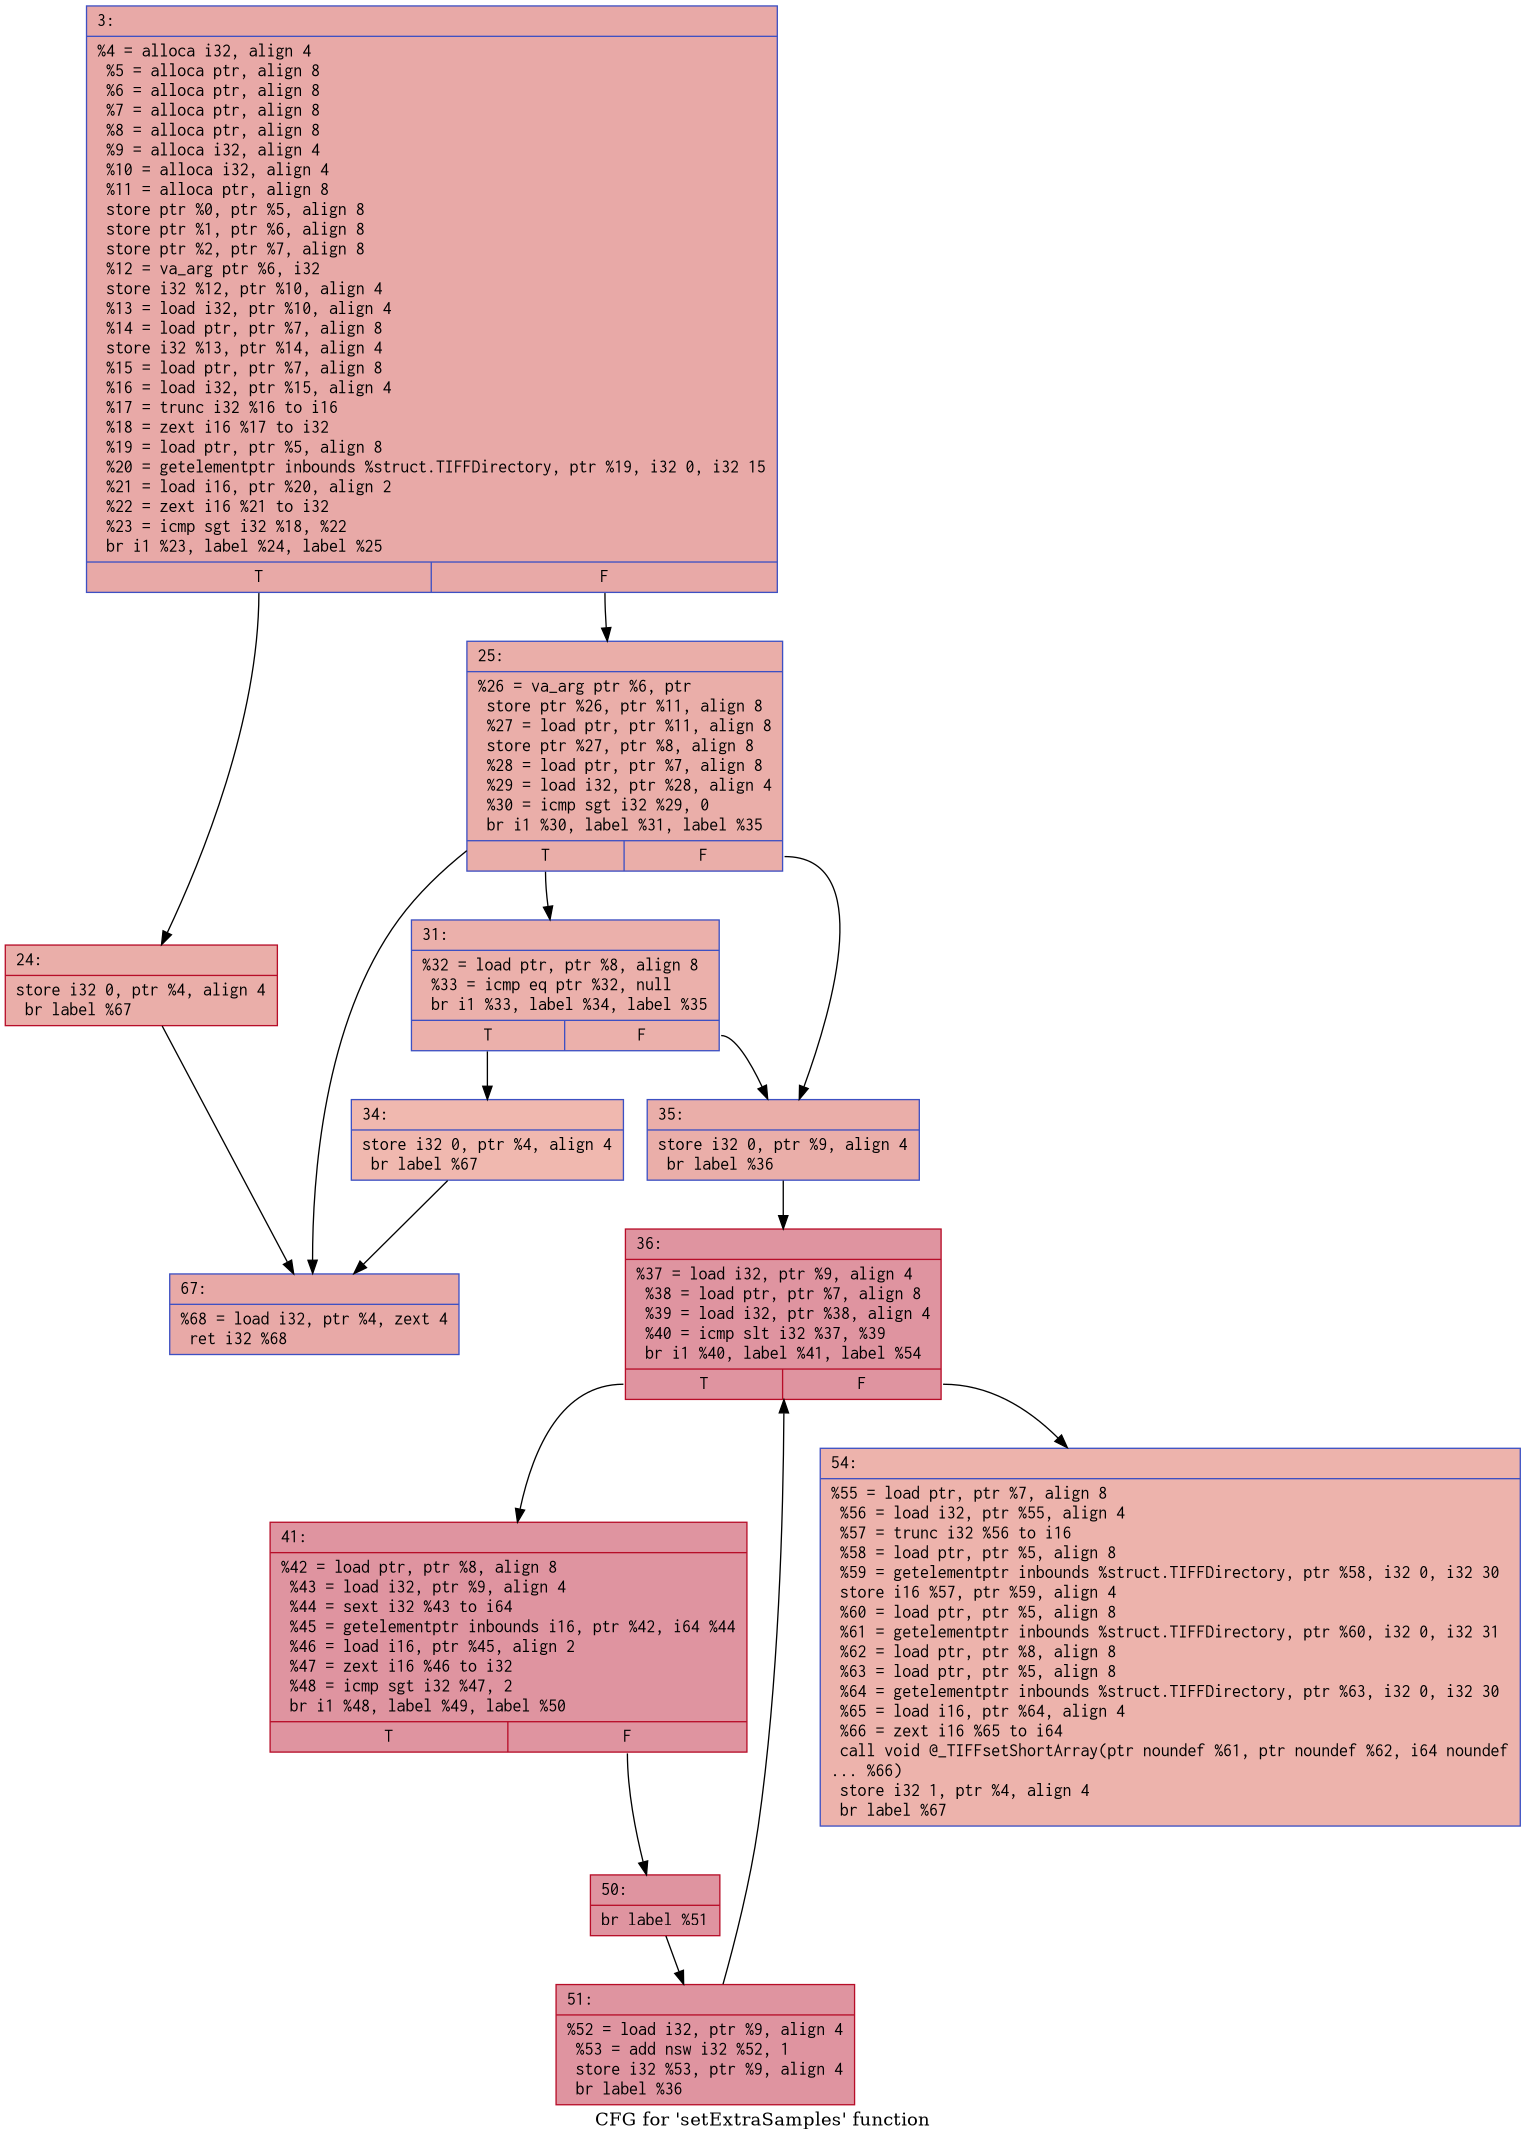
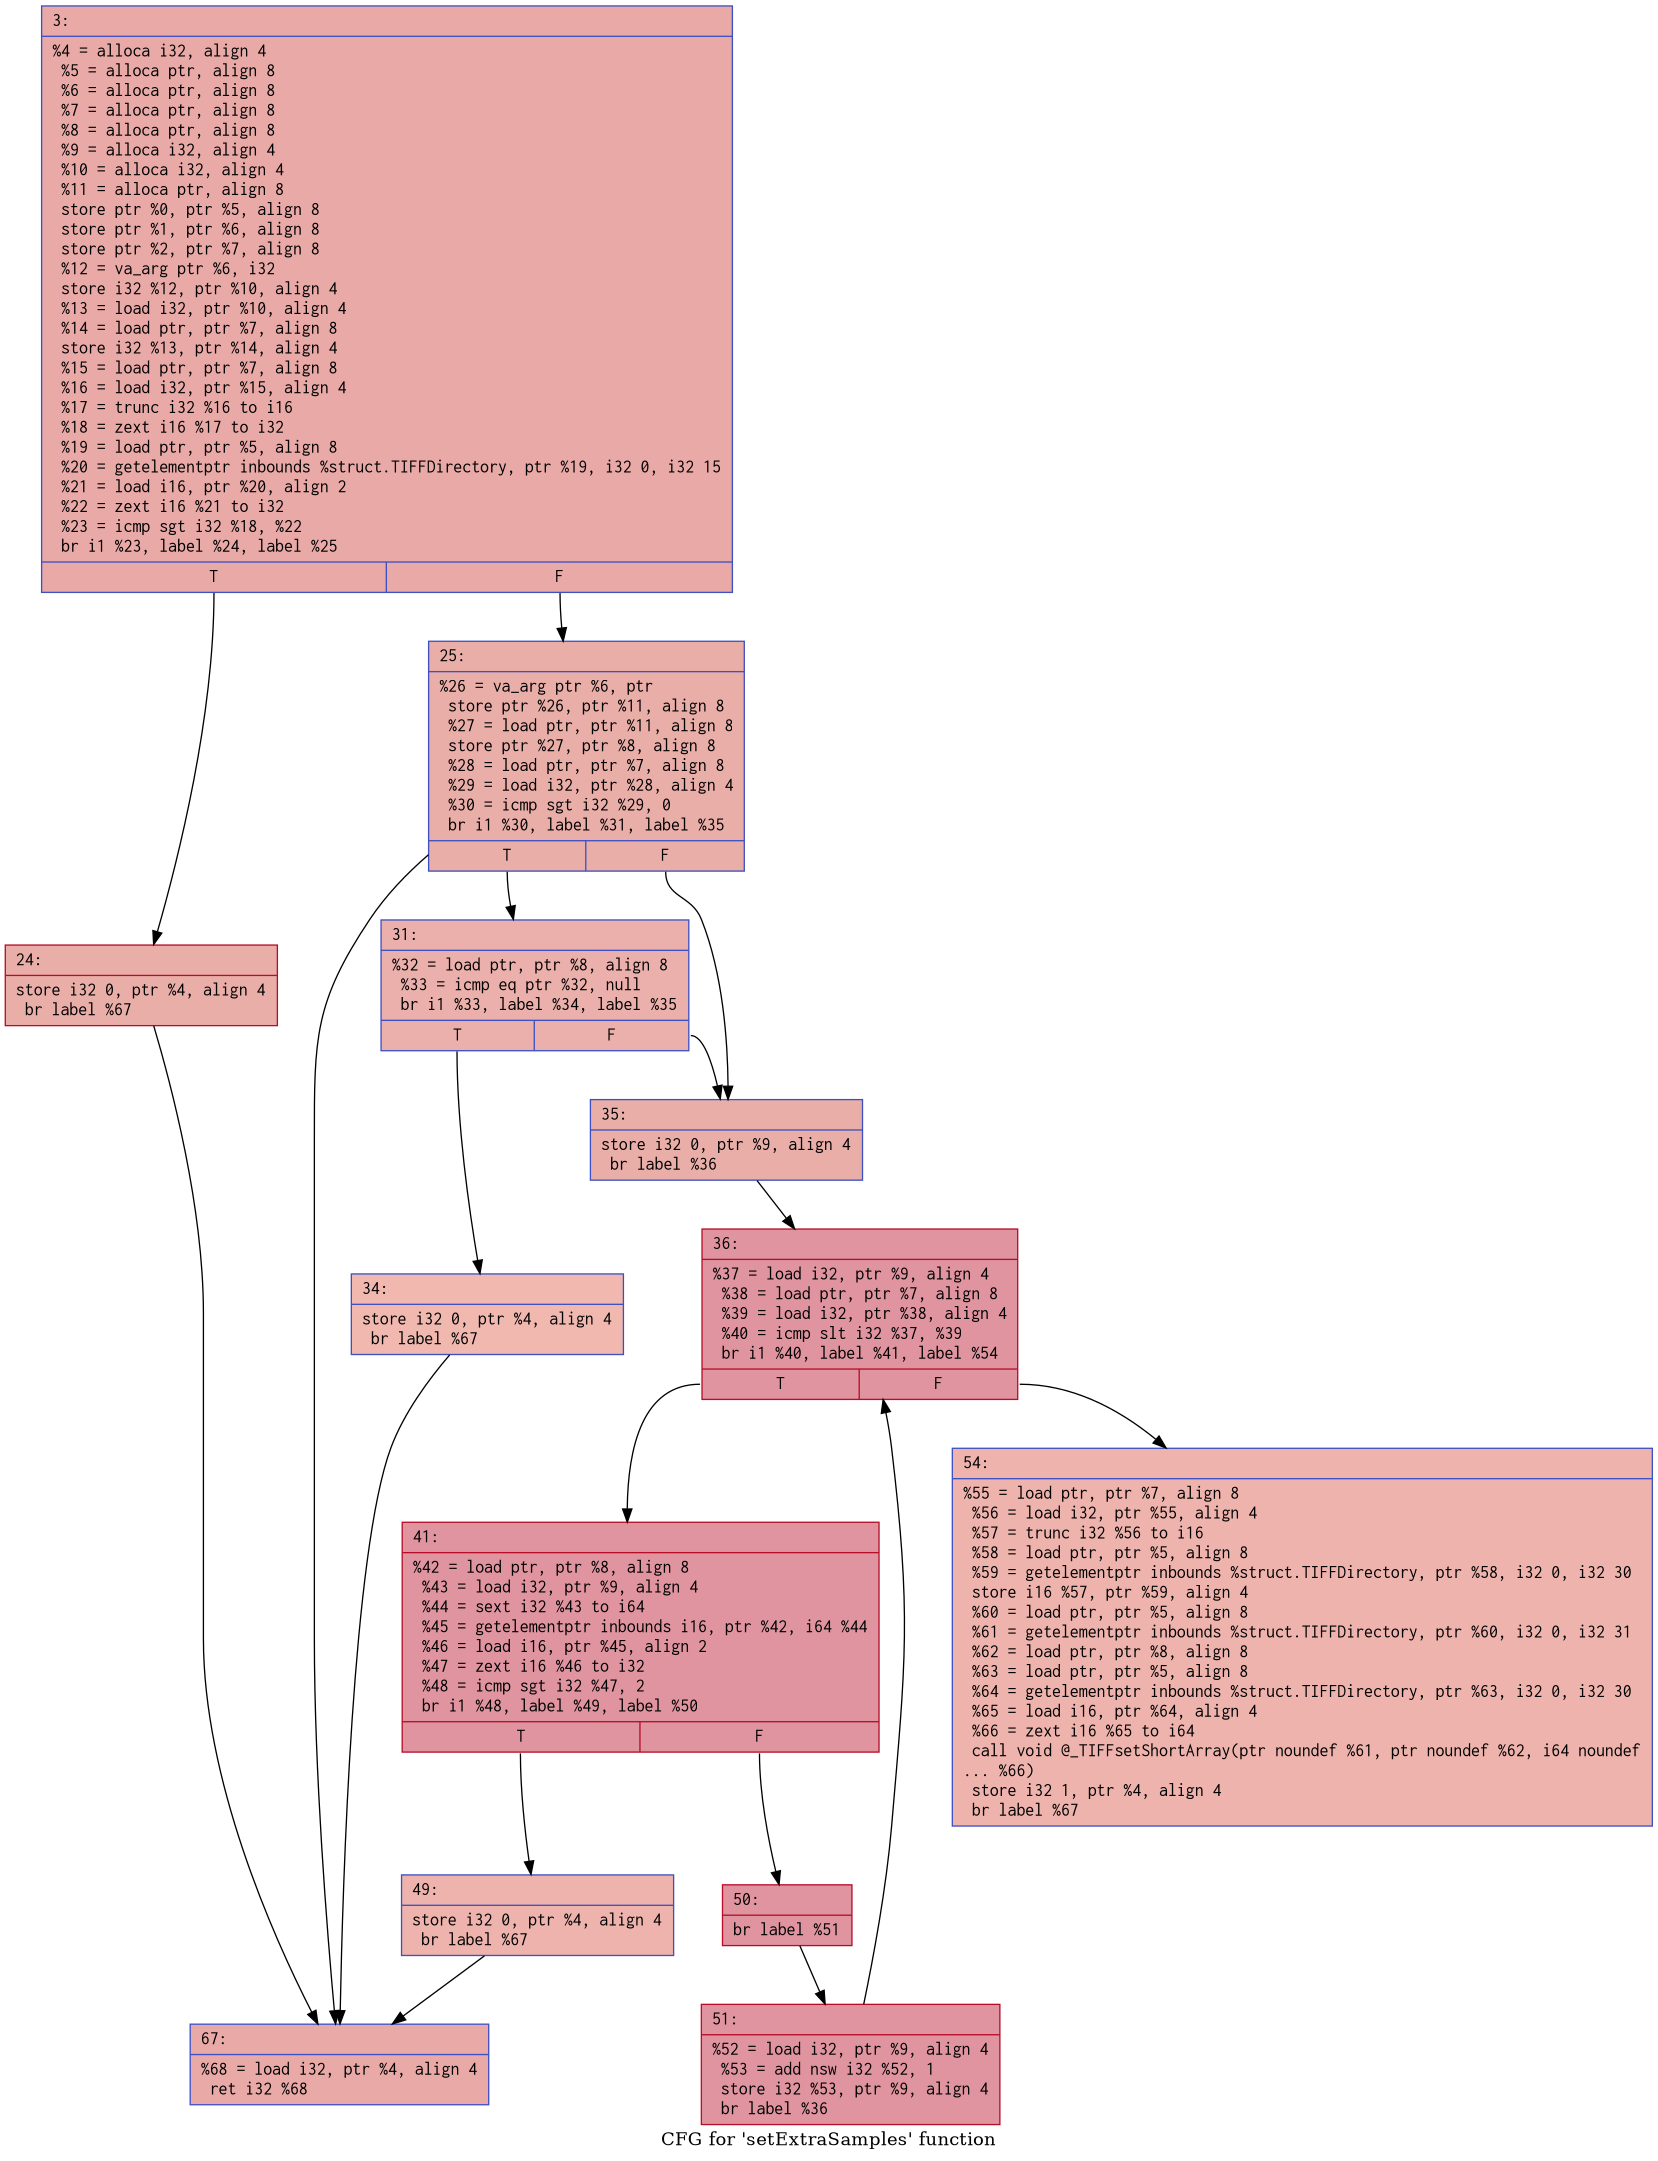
(314, 1319) -> (339, 2069)
none -> (538, 1915)
